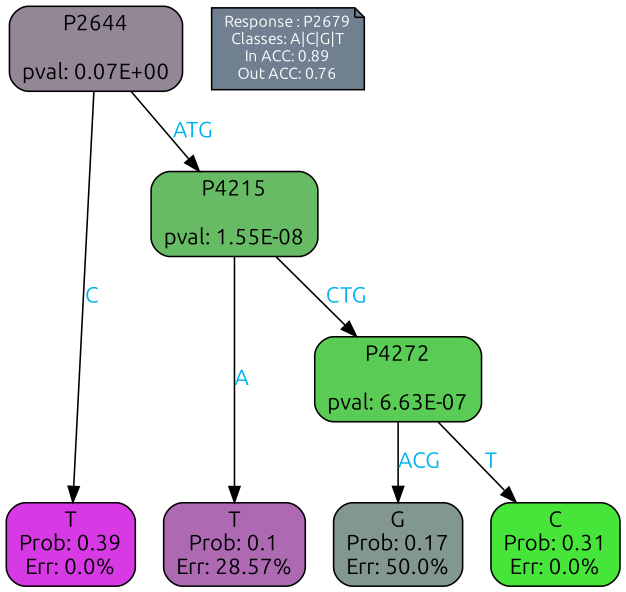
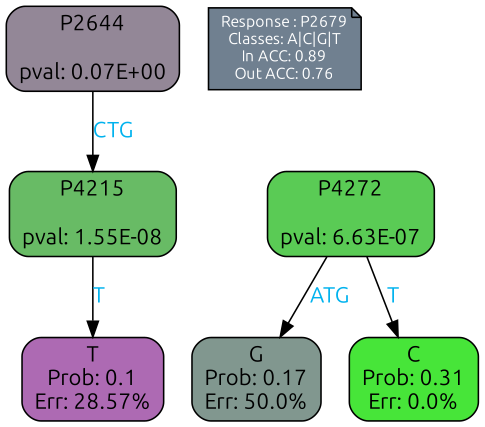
(193, 131) -> (113, 131)
(311, 291) -> none
(242, 379) -> (99, 297)
(419, 462) -> (330, 297)
(71, 544) -> none
